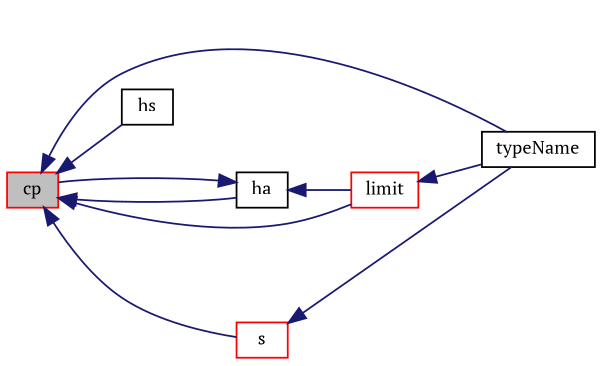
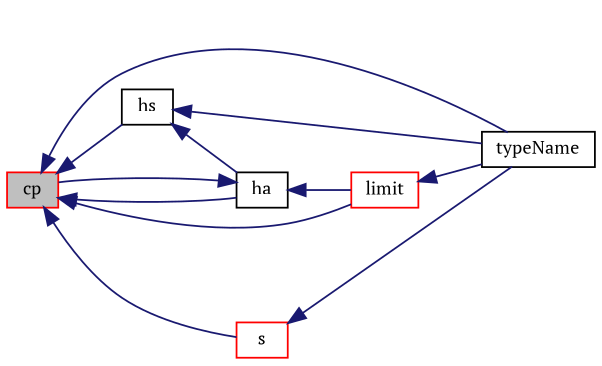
none -> (337, 128)
none -> (212, 154)
